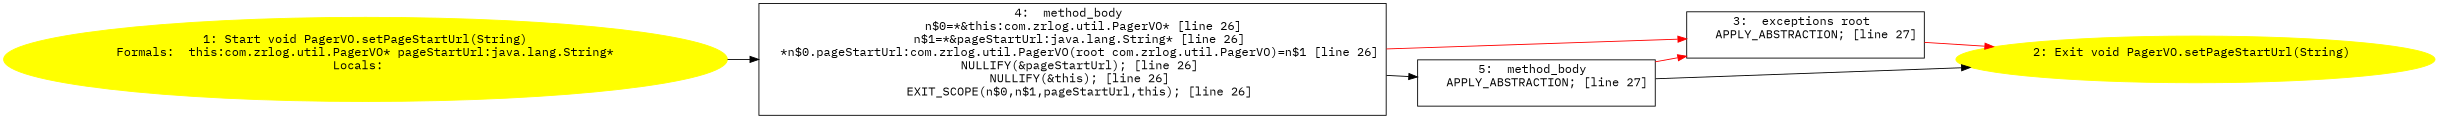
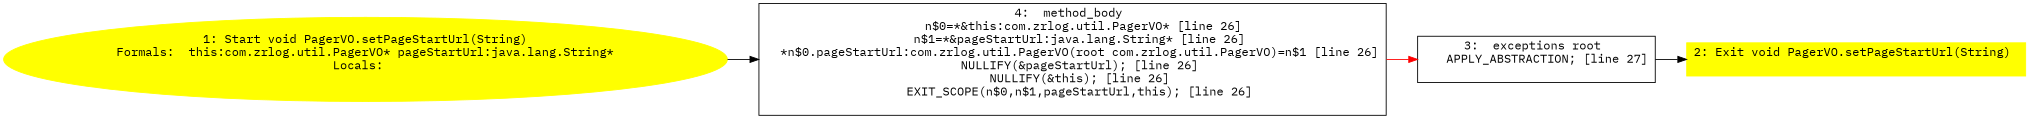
(1955, 44) -> (1667, 59)
(2195, 59) -> (1856, 59)
(1536, 83) -> none
